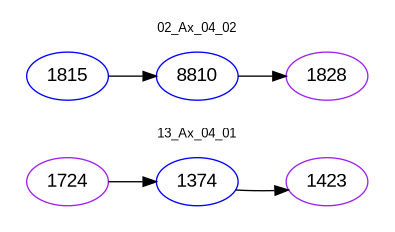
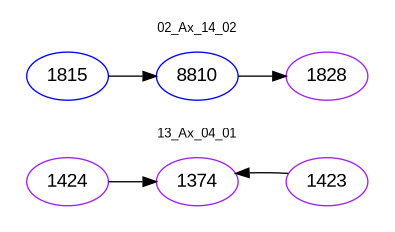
(197, 29) -> (197, 29)
(68, 182) -> (68, 182)
(197, 182) -> (197, 182)
(255, 191) -> (269, 173)
